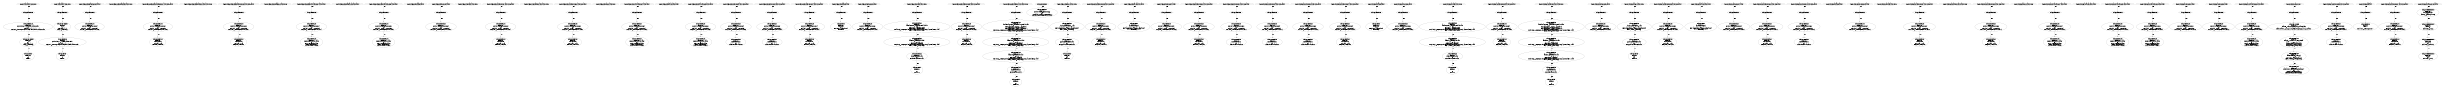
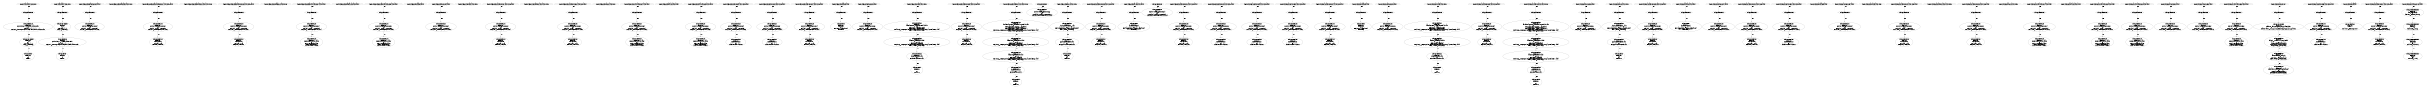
(1166, 4) -> none
